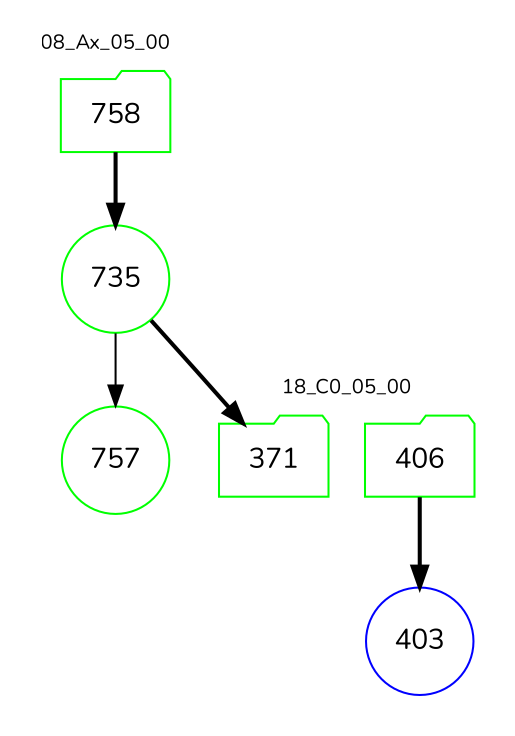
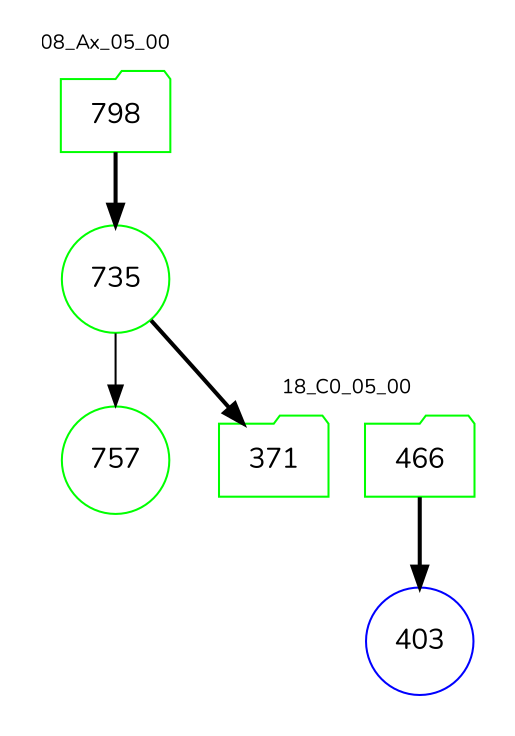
(116, 116) -> (116, 116)
(420, 460) -> (420, 460)
